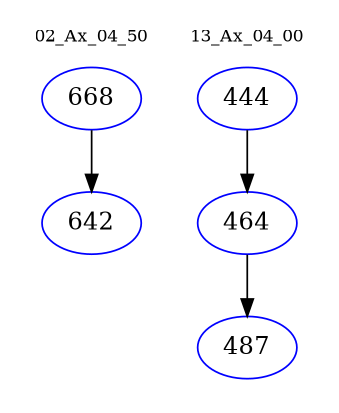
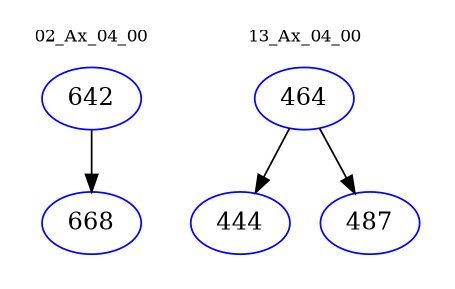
(92, 37) -> (92, 37)
(92, 152) -> (92, 152)
(247, 152) -> (277, 153)
